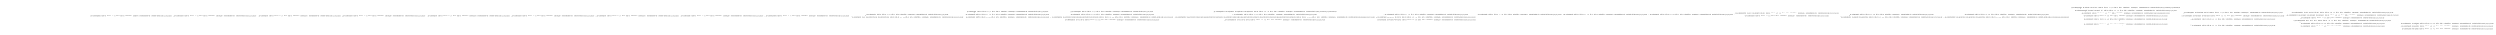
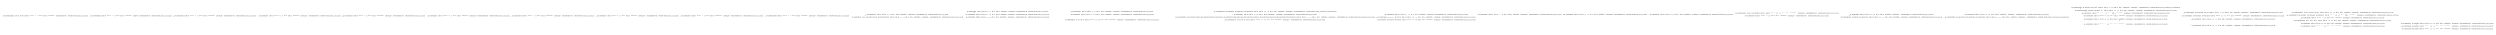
none -> (45, 16)
(1112, 17) -> none
